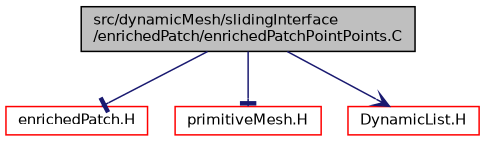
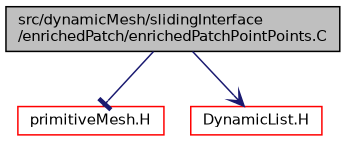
(77, 121) -> none
